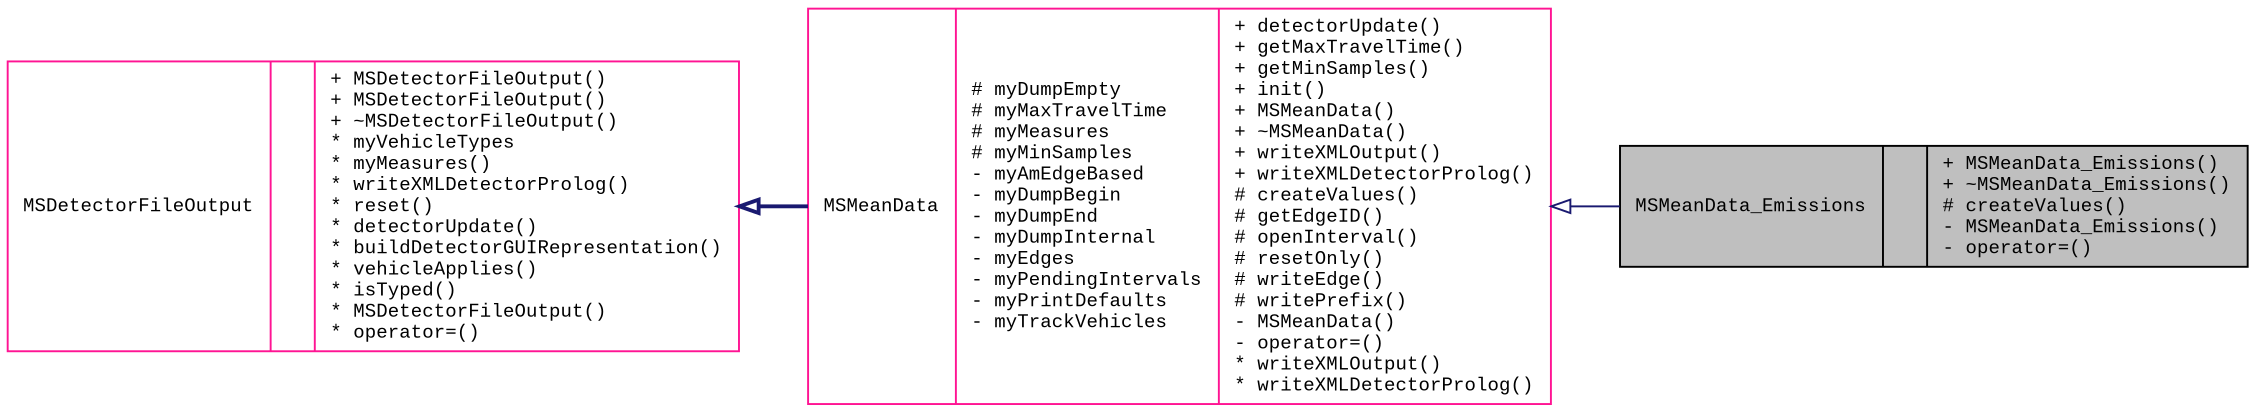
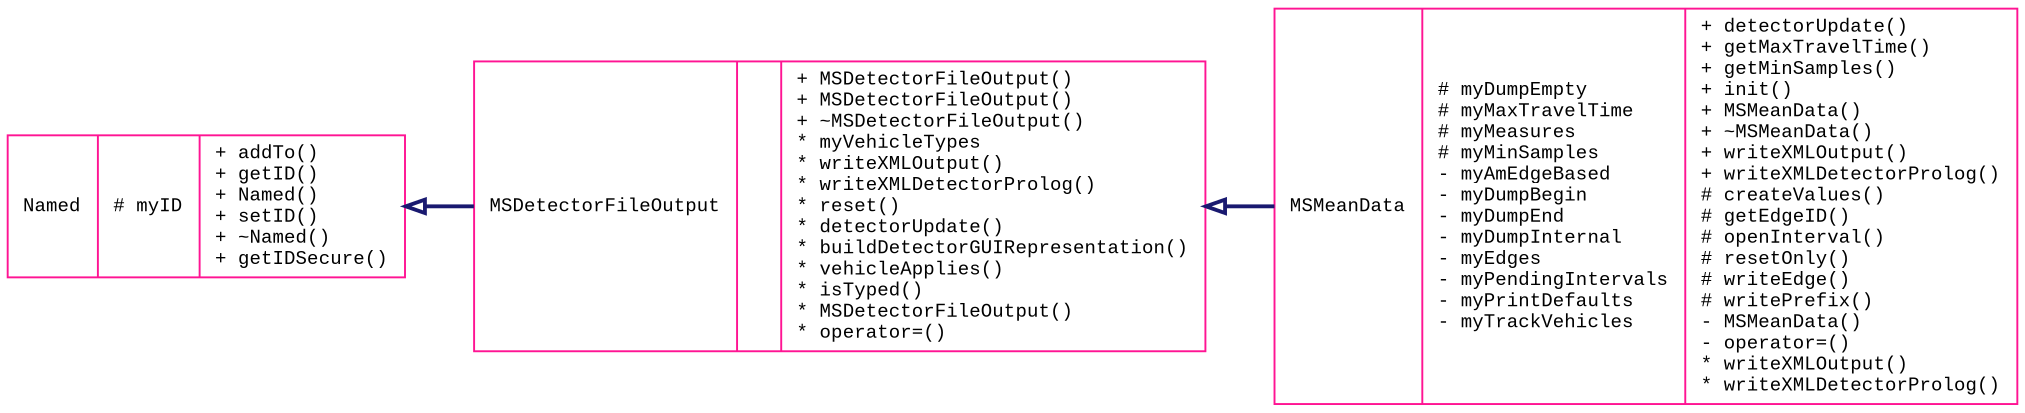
(412, 163) -> (901, 163)
none -> (206, 206)
(1934, 206) -> none
